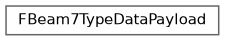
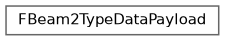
(112, 20) -> (112, 20)
